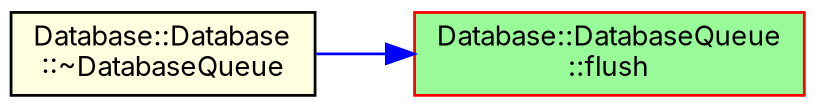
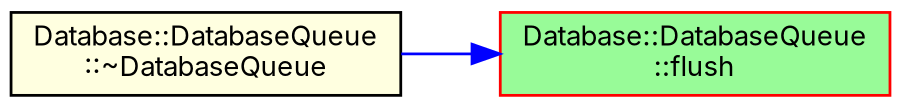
(163, 54) -> (206, 54)
